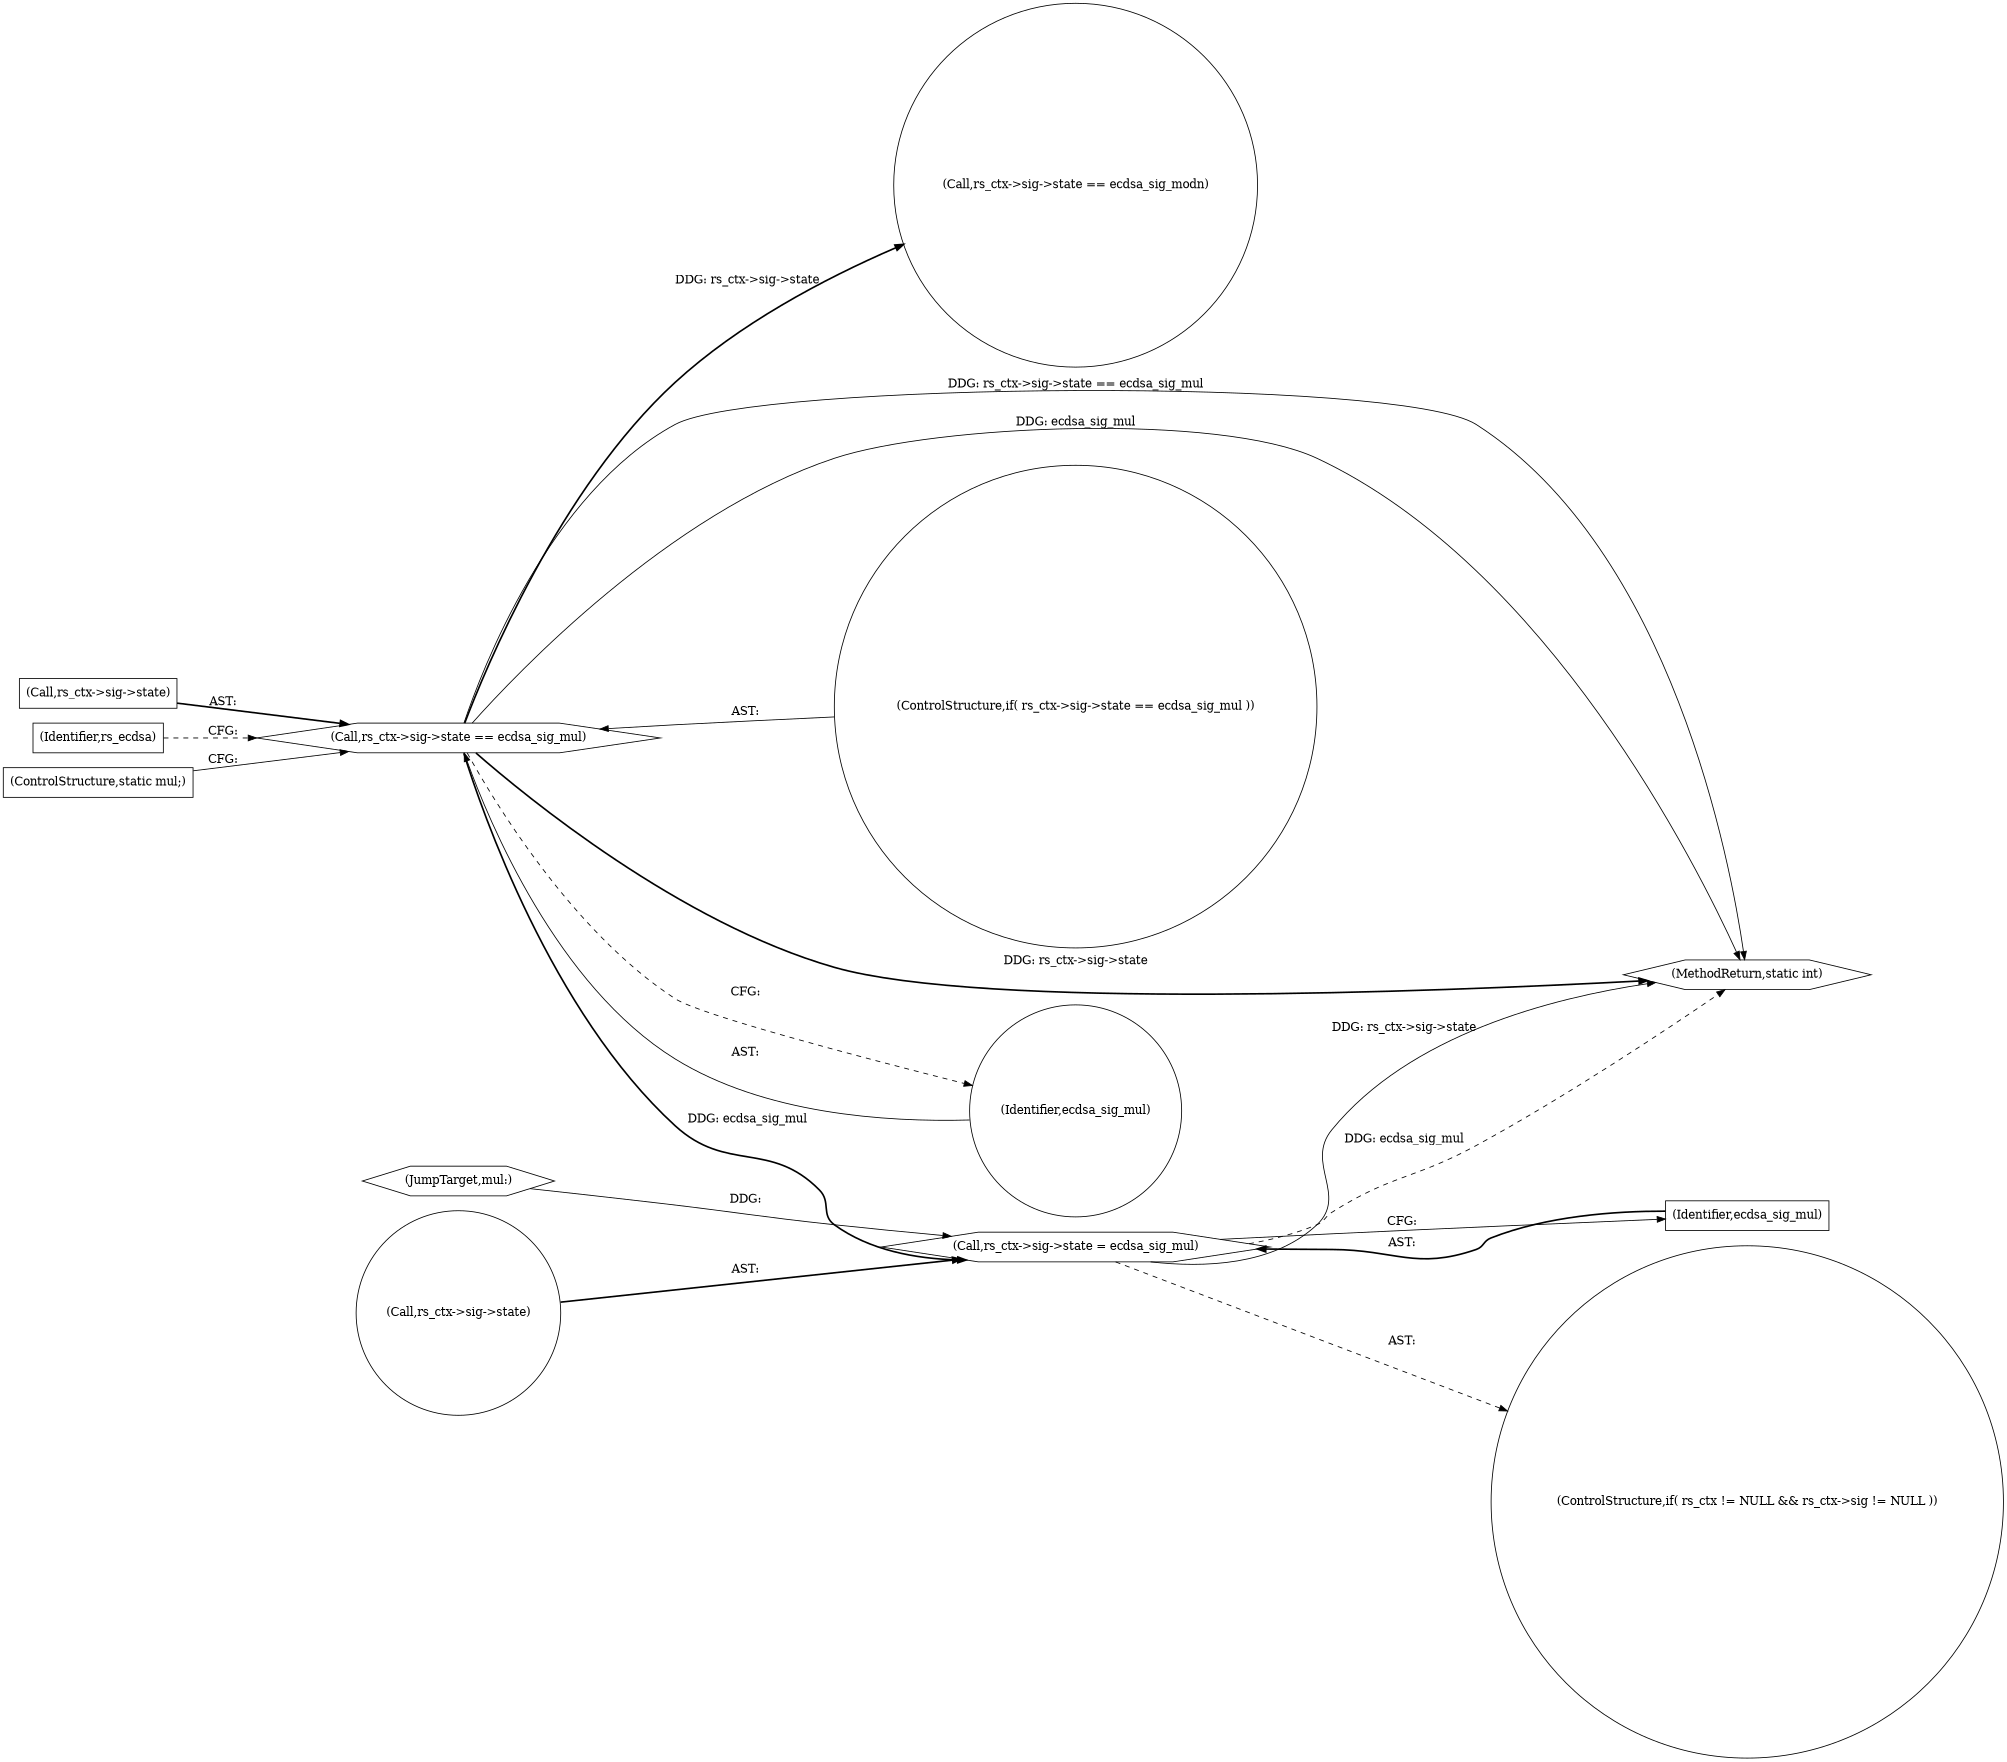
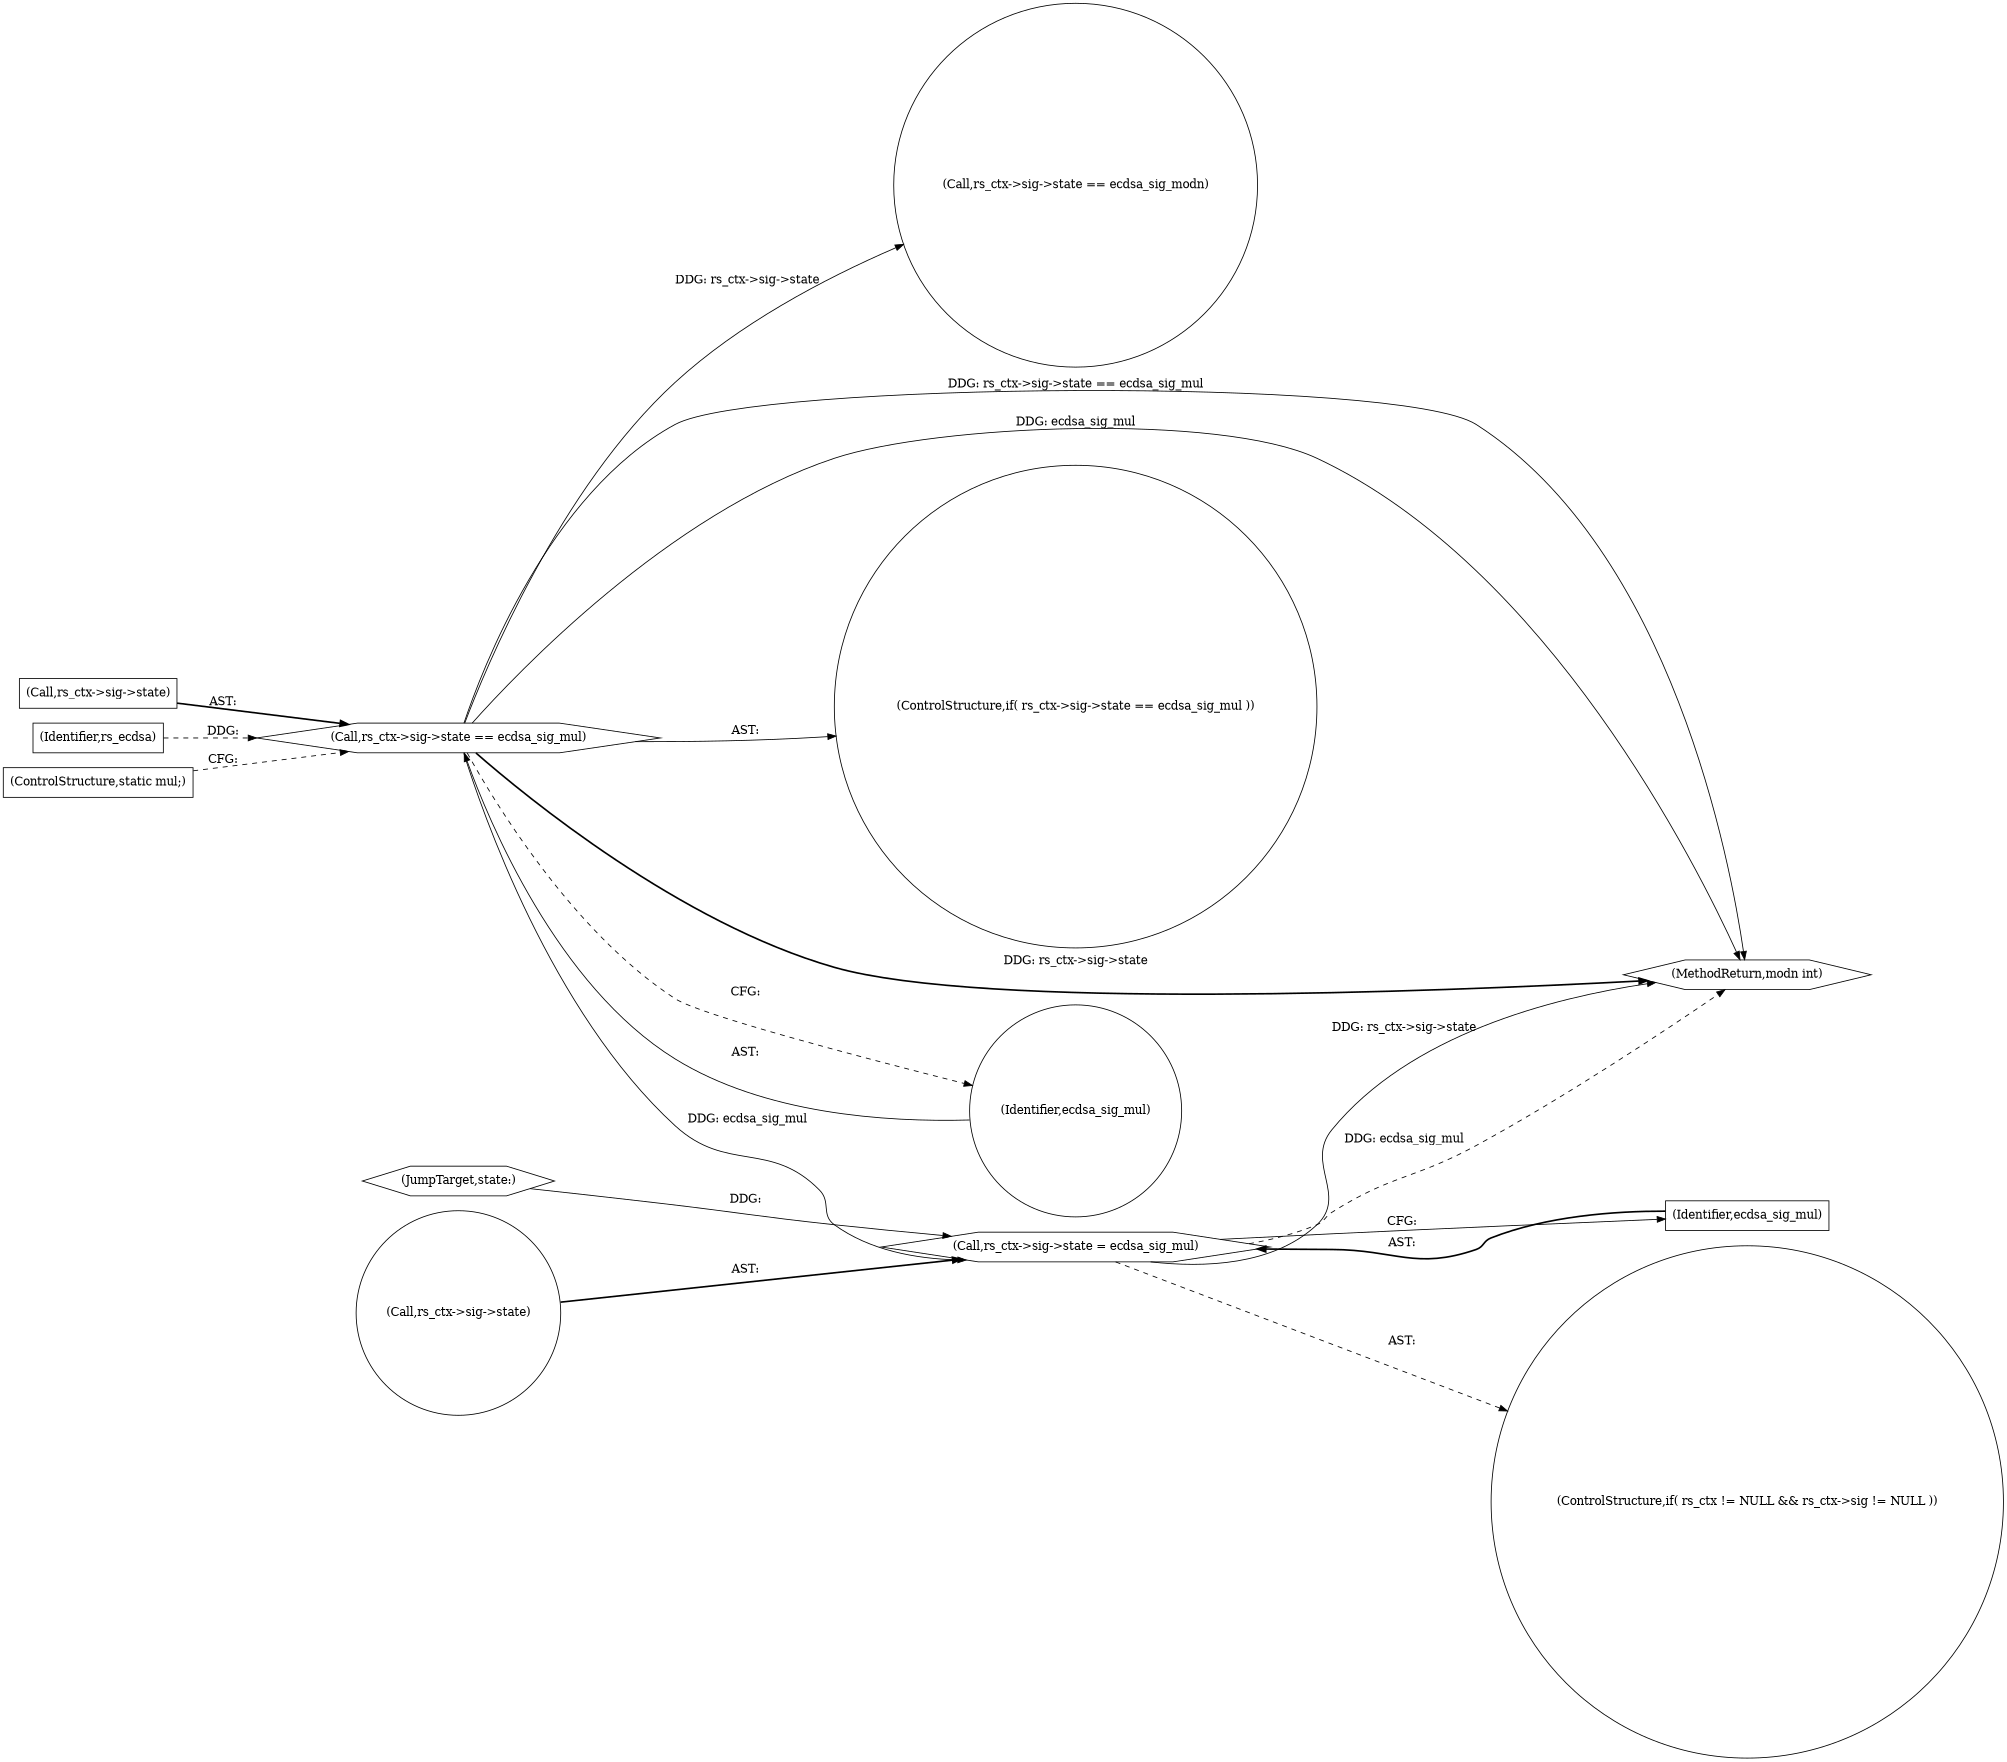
(626, 435) -> (626, 435)
(721, 722) -> (732, 741)
(225, 732) -> (225, 732)
(267, 762) -> (267, 762)
(1747, 975) -> (1747, 975)
(640, 1089) -> (640, 1089)
(458, 1181) -> (458, 1181)
